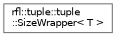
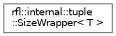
(58, 18) -> (58, 18)
